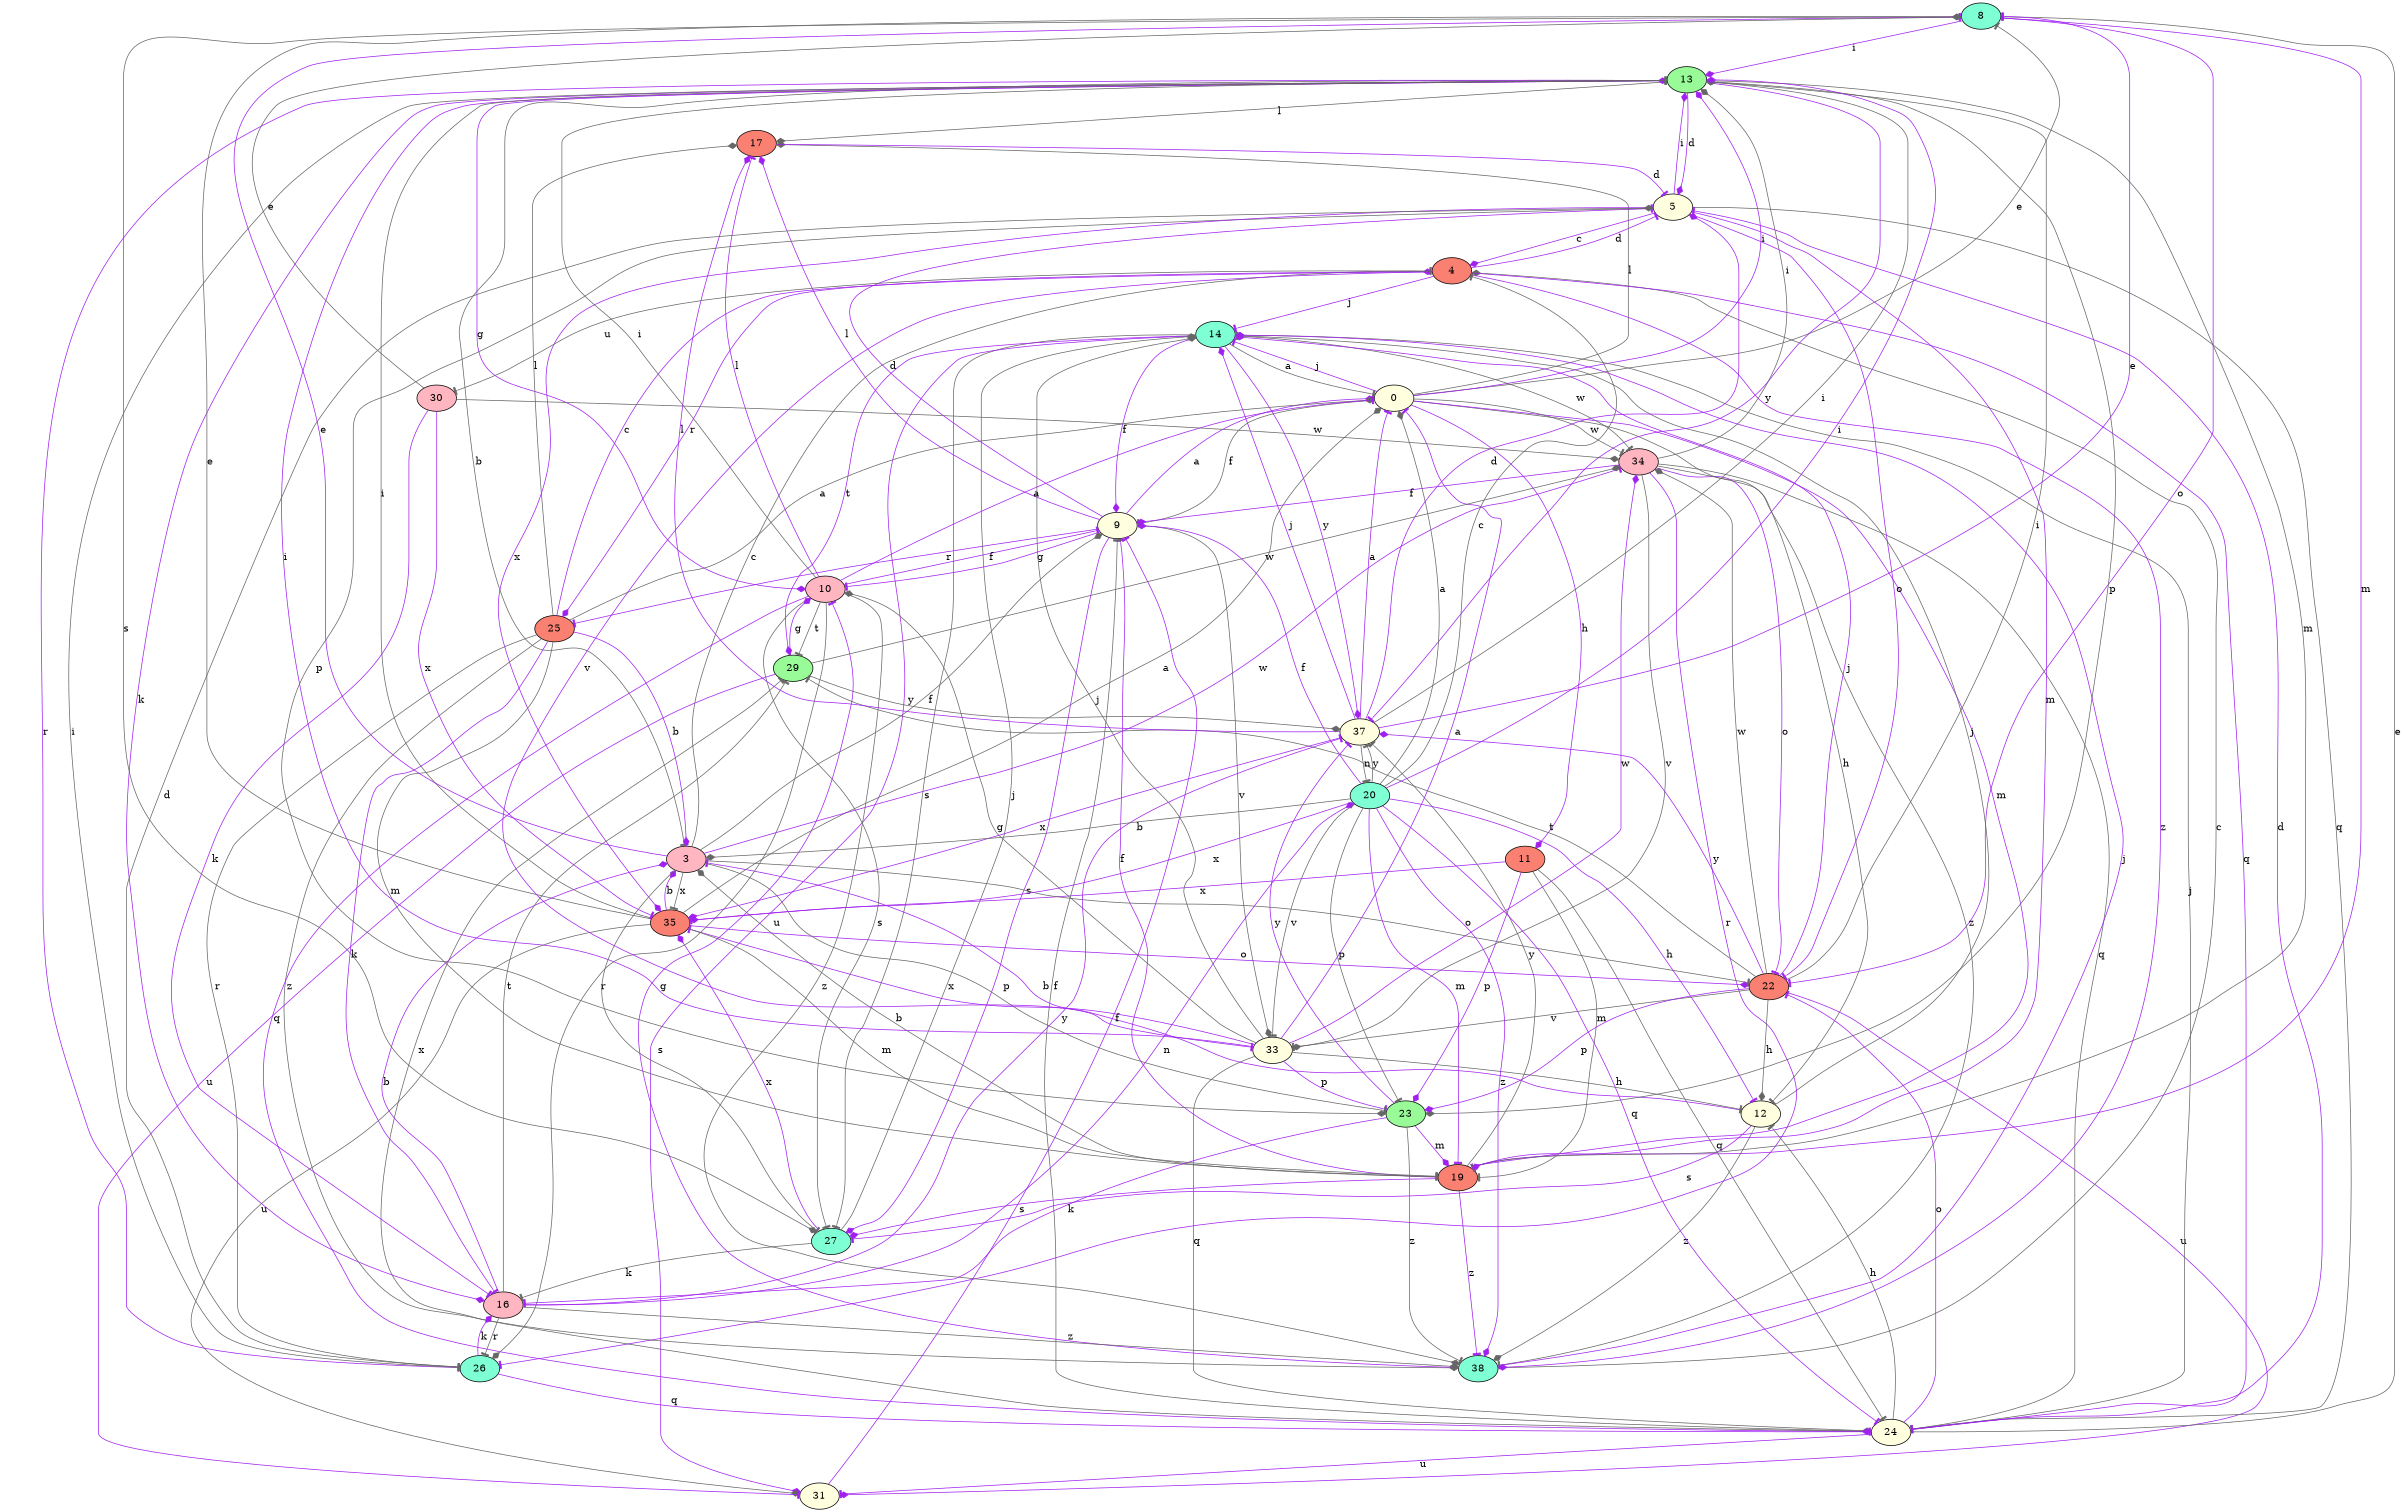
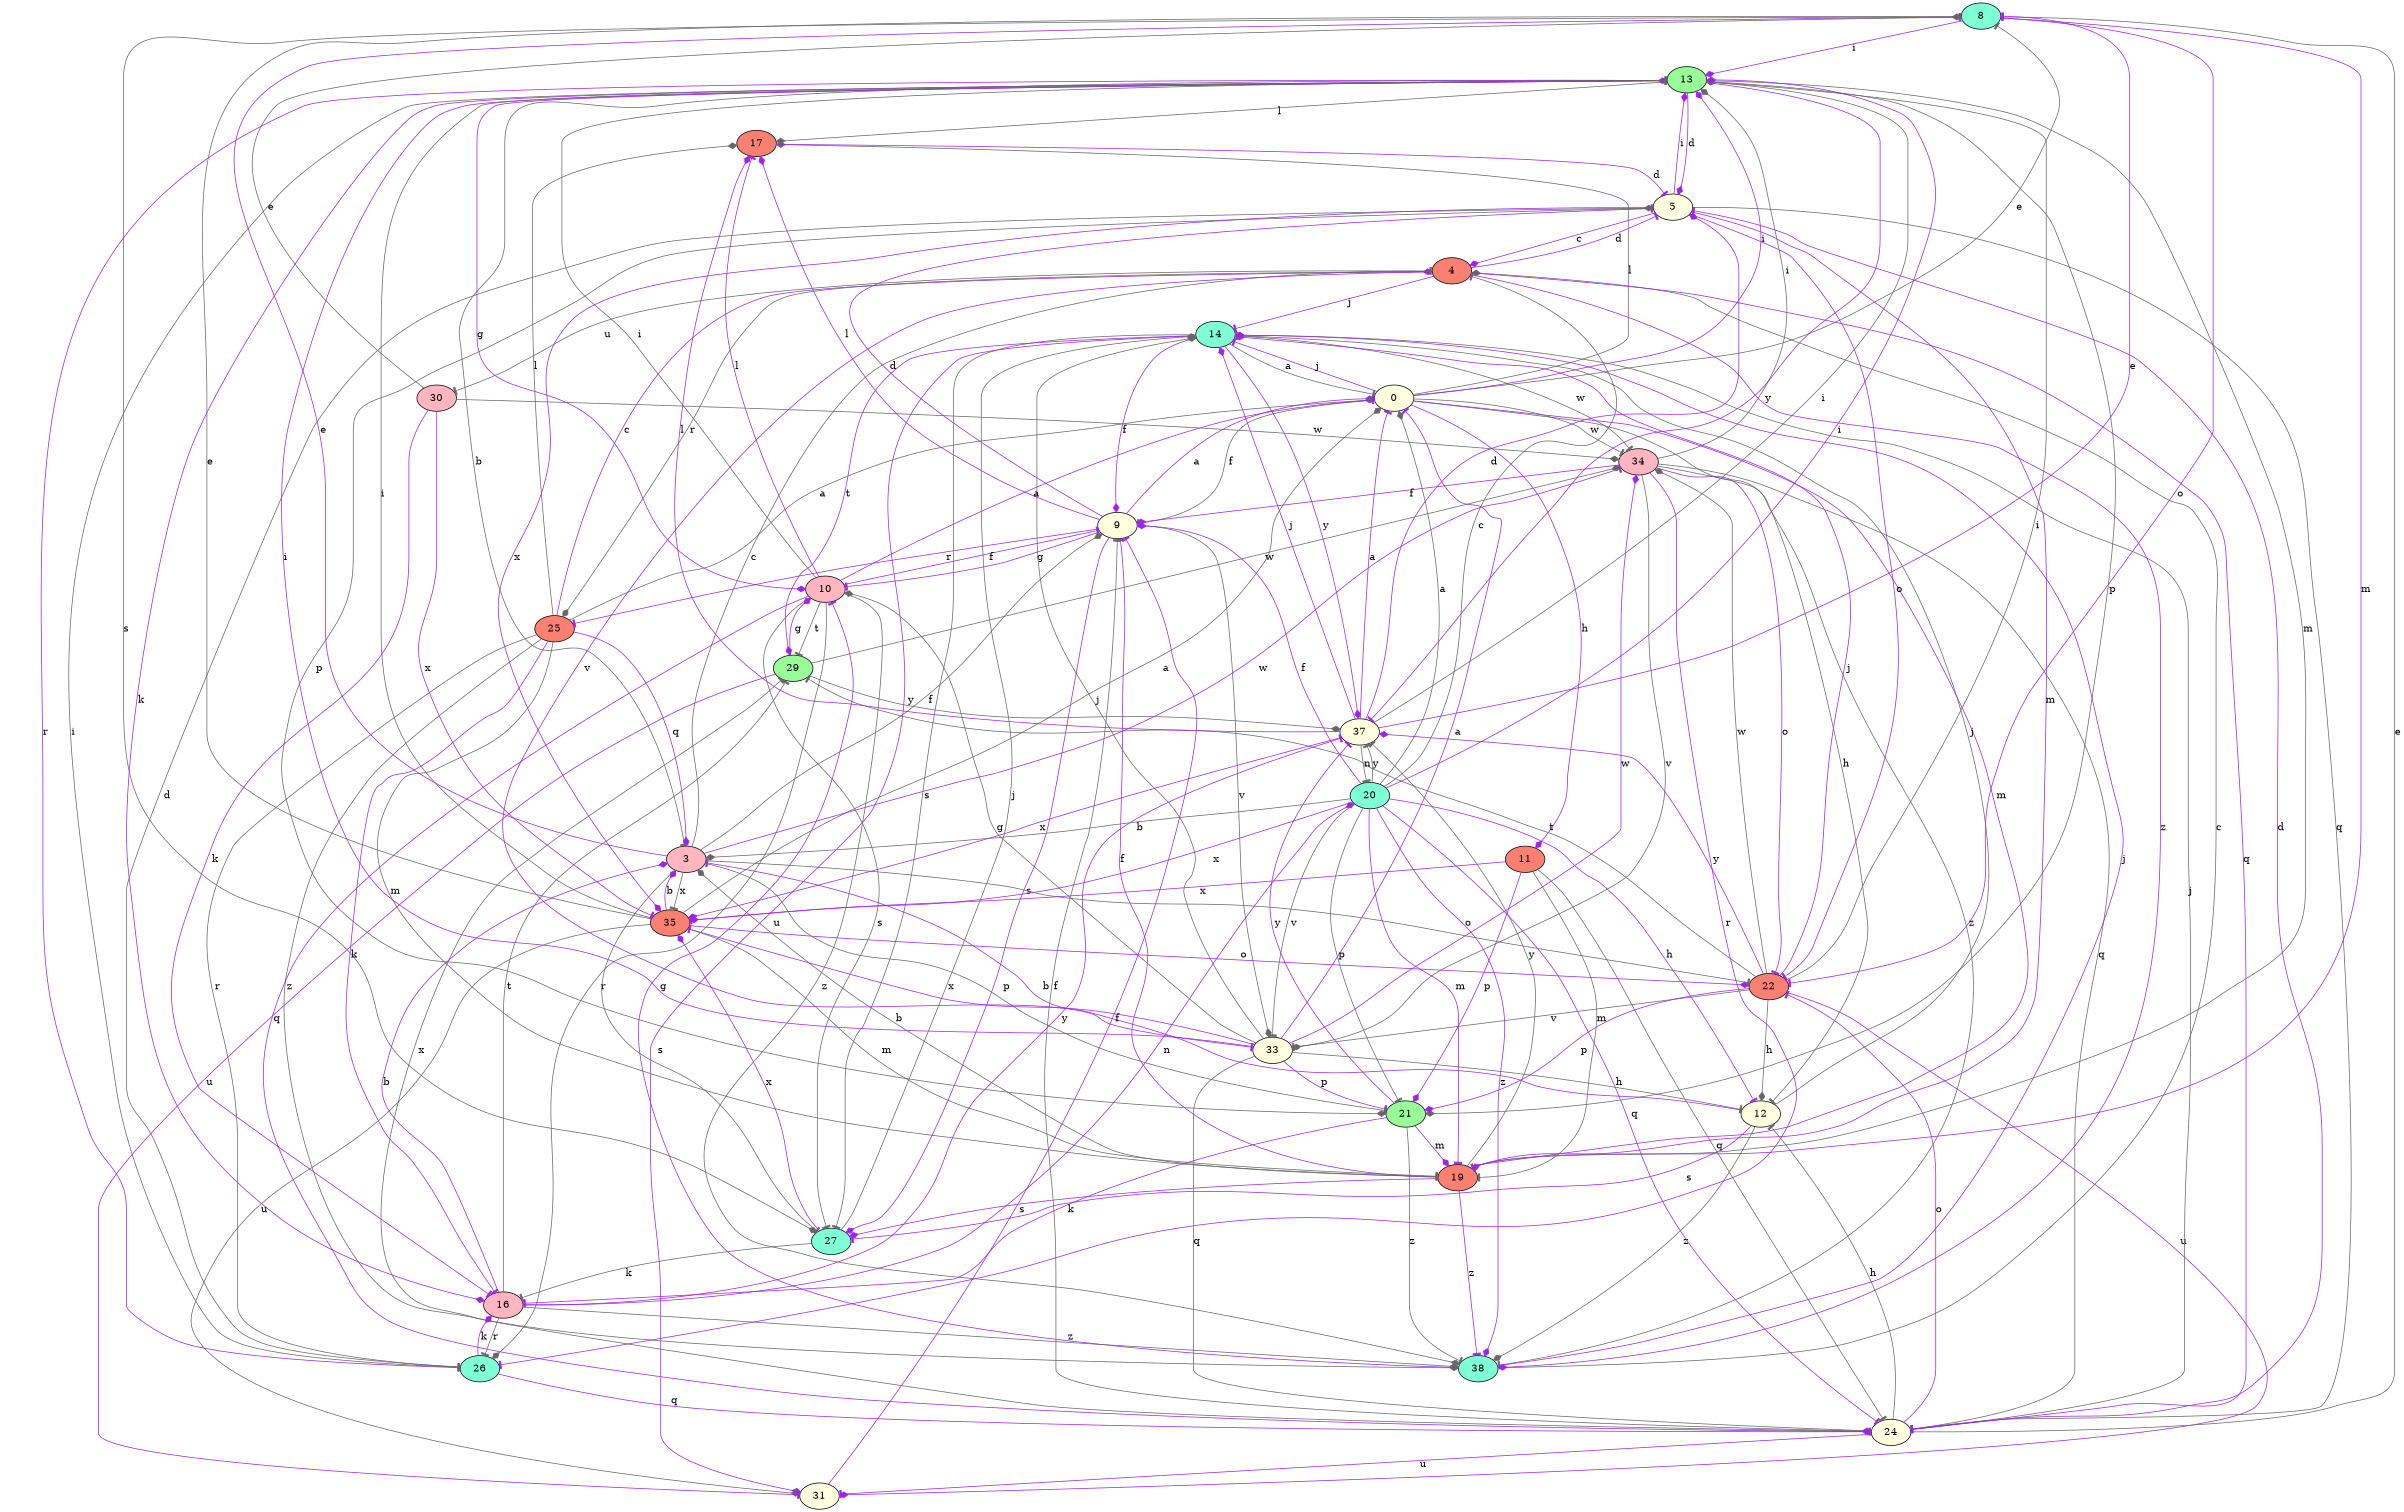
(765, 308) -> (765, 308)
(676, 732) -> (676, 732)
(1406, 1114) -> (1406, 1114)
